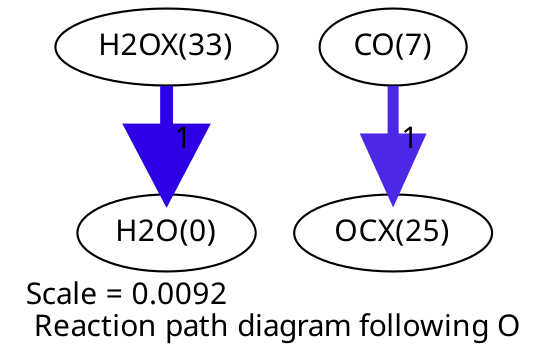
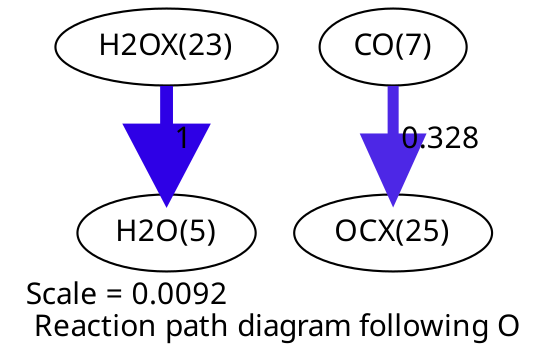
(167, 47) -> (167, 47)
(407, 140) -> (437, 140)
(167, 233) -> (167, 233)
